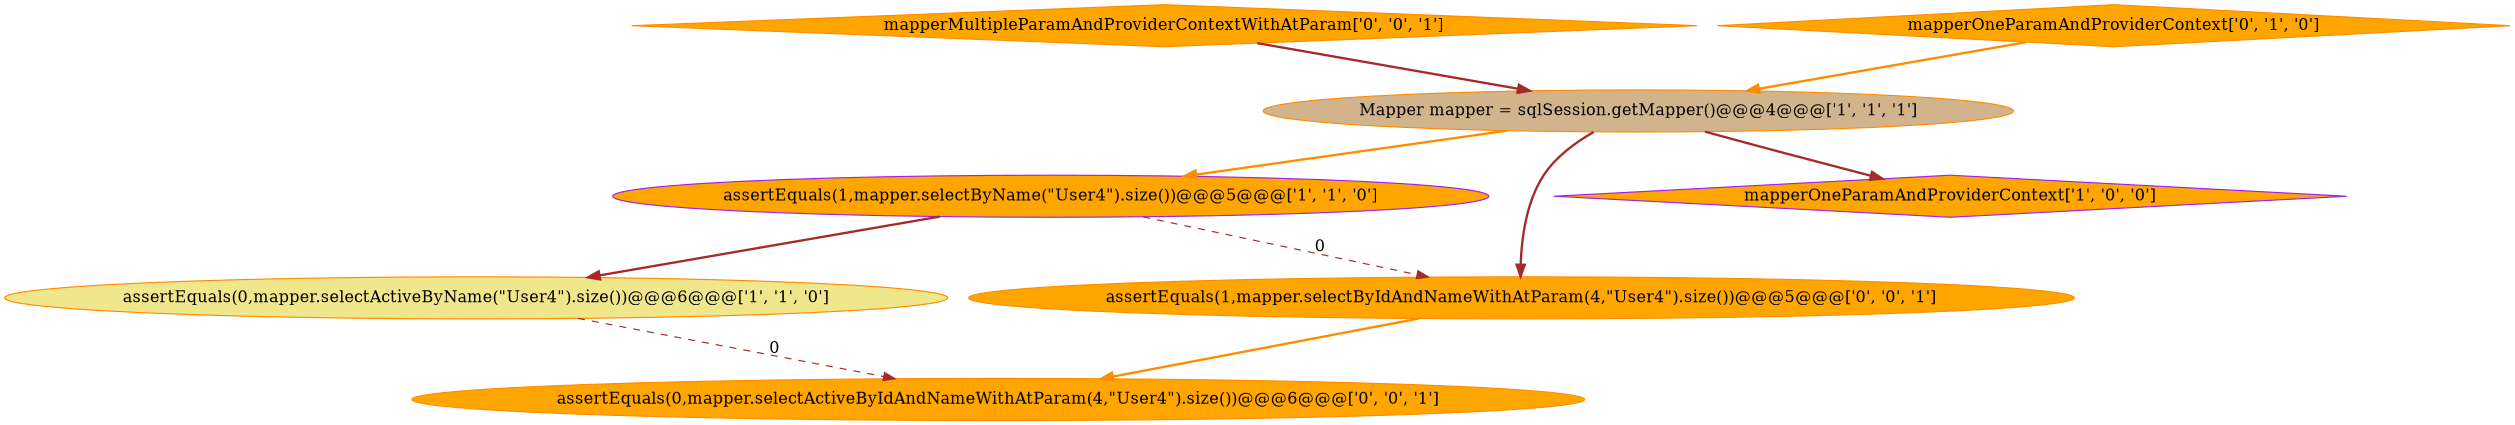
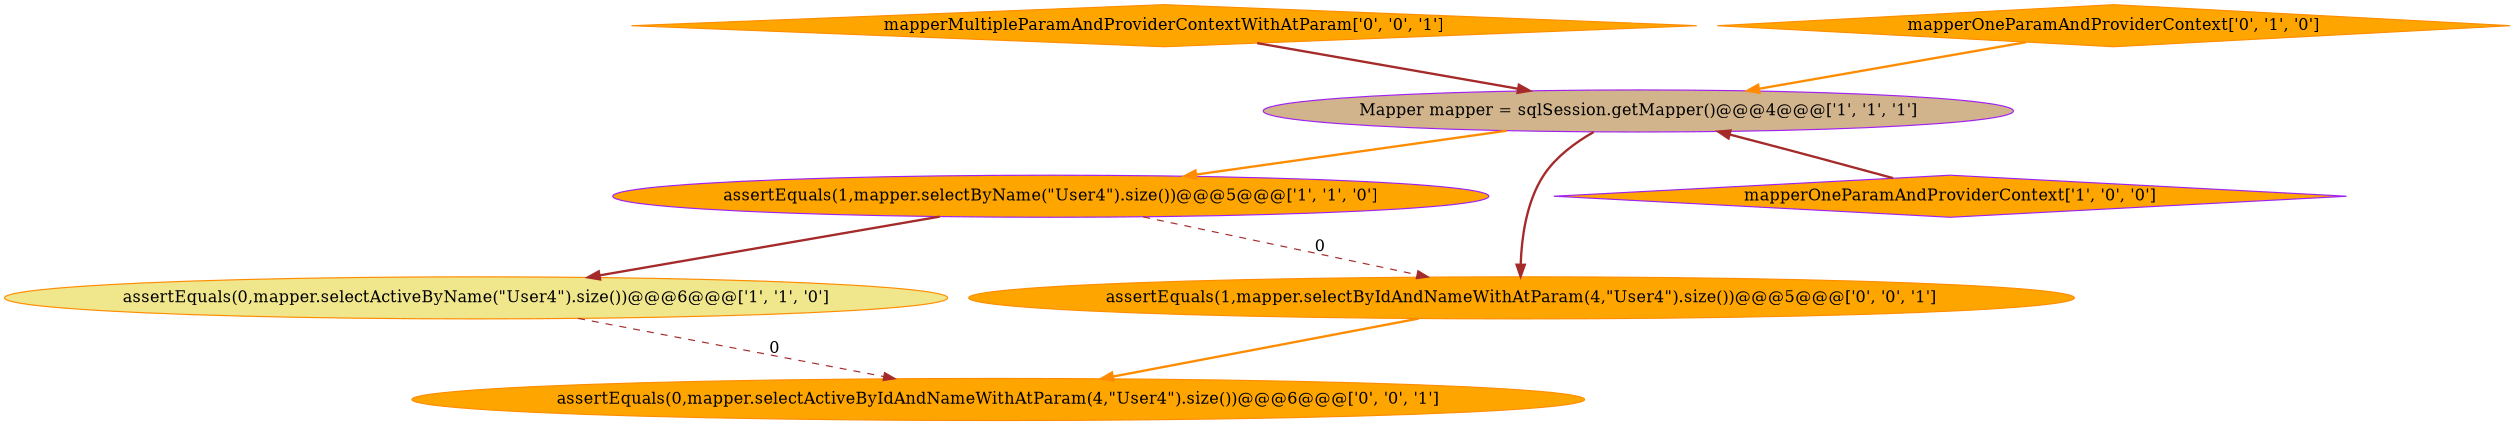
(1638, 111) -> (1638, 111)
(1788, 154) -> (1811, 156)
